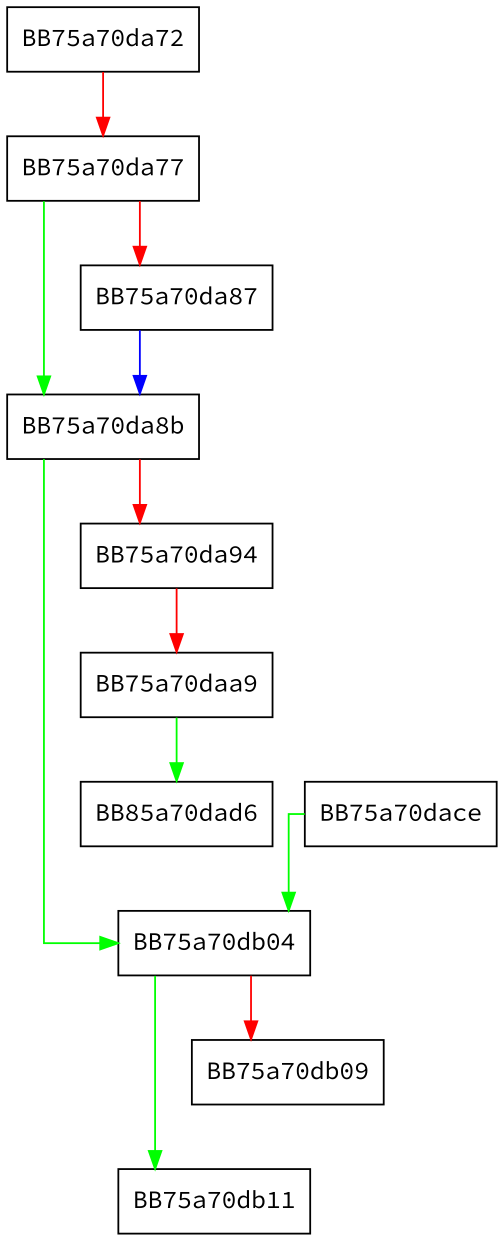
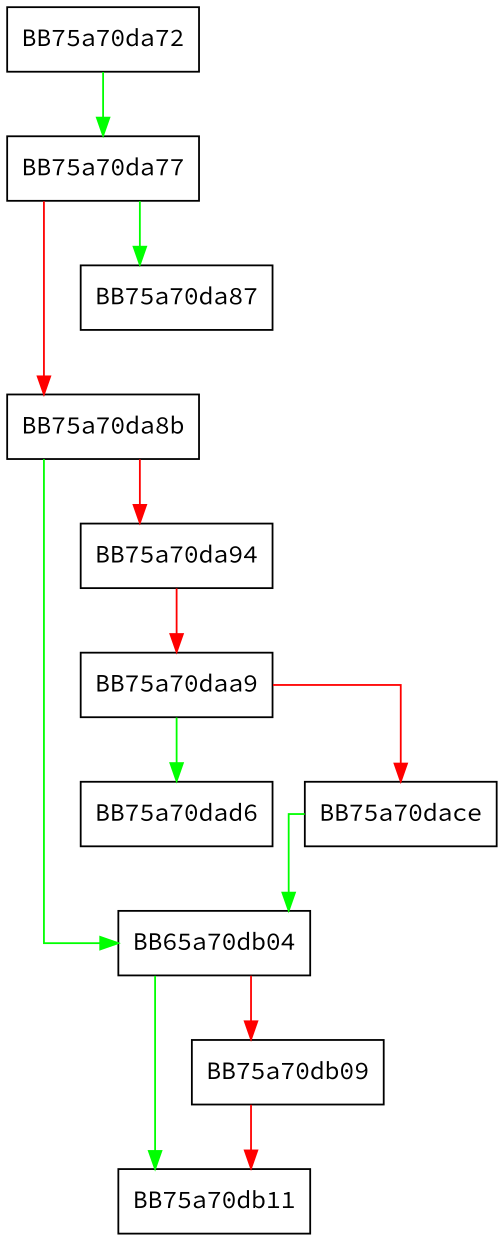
(103, 95) -> (103, 95)
(140, 224) -> (140, 224)
(44, 289) -> (44, 289)
(140, 353) -> none
none -> (376, 685)
(177, 814) -> (177, 814)
(214, 943) -> (214, 943)
none -> (251, 1128)
